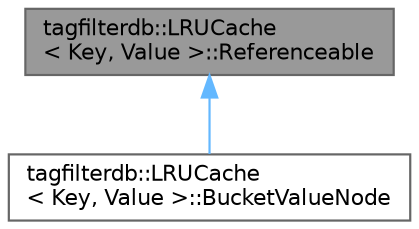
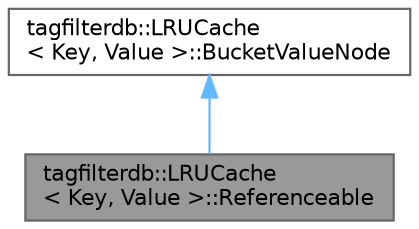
(210, 126) -> (210, 126)
